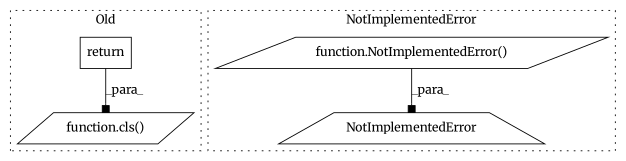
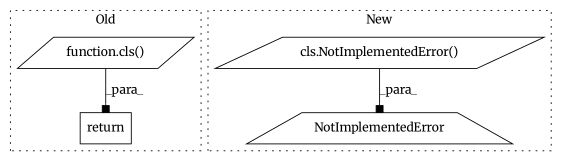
(412, 20) -> (380, 20)
(412, 53) -> (380, 53)
(106, 86) -> (106, 86)
